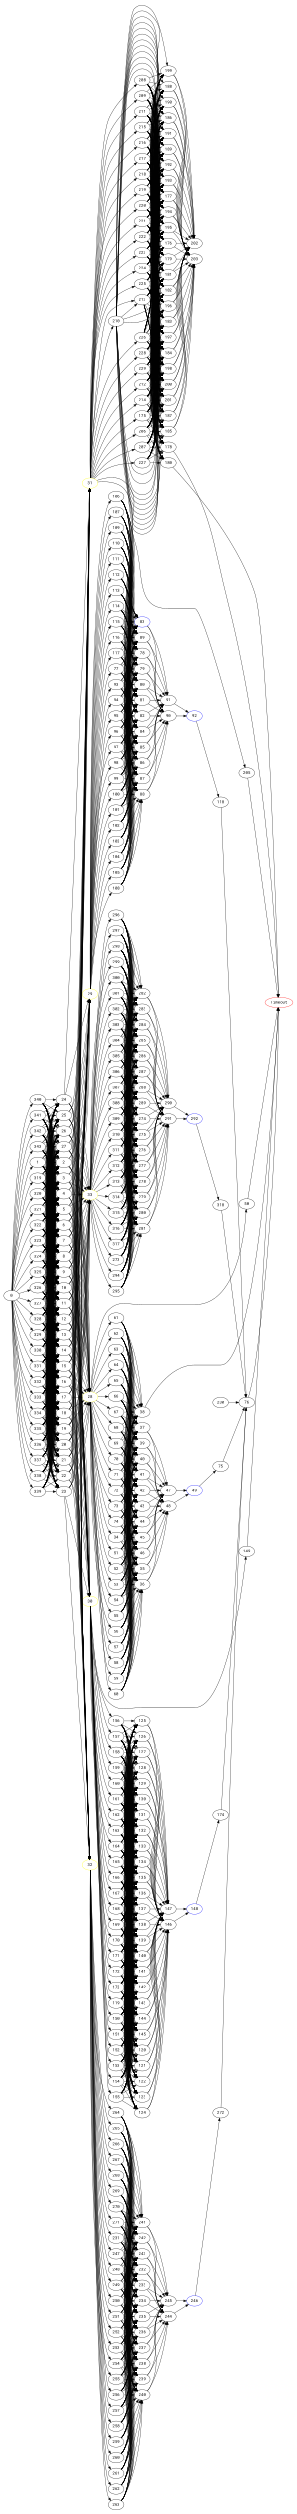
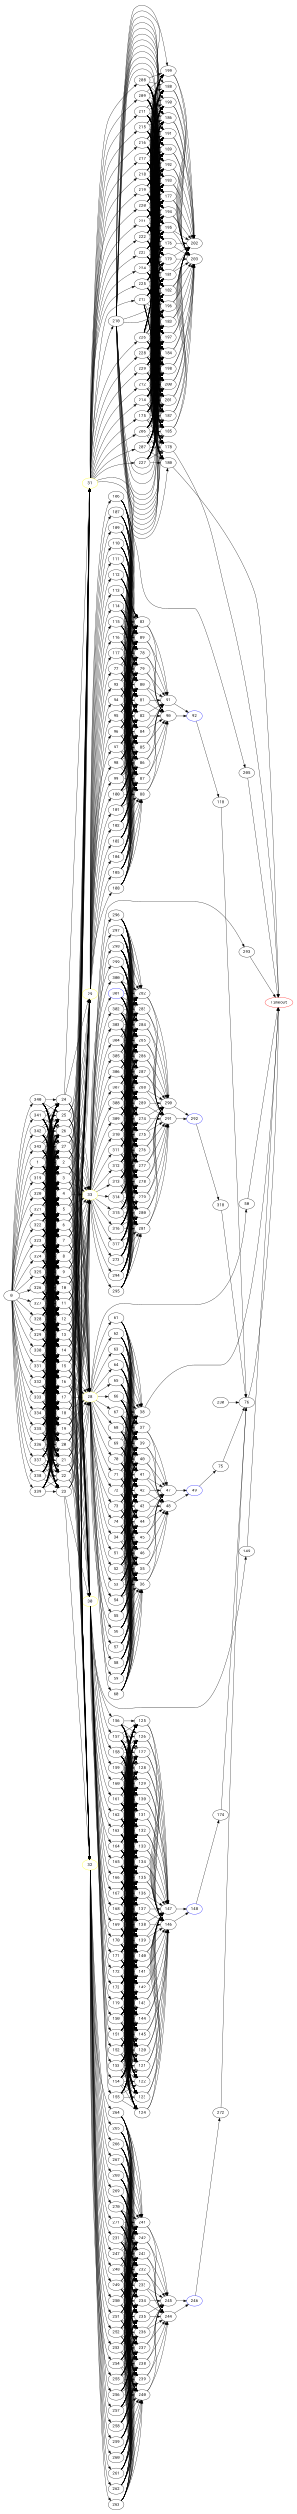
(128, 311) -> (138, 538)
(142, 622) -> (142, 622)
none -> (247, 952)
(116, 993) -> (116, 993)
(129, 1167) -> none
